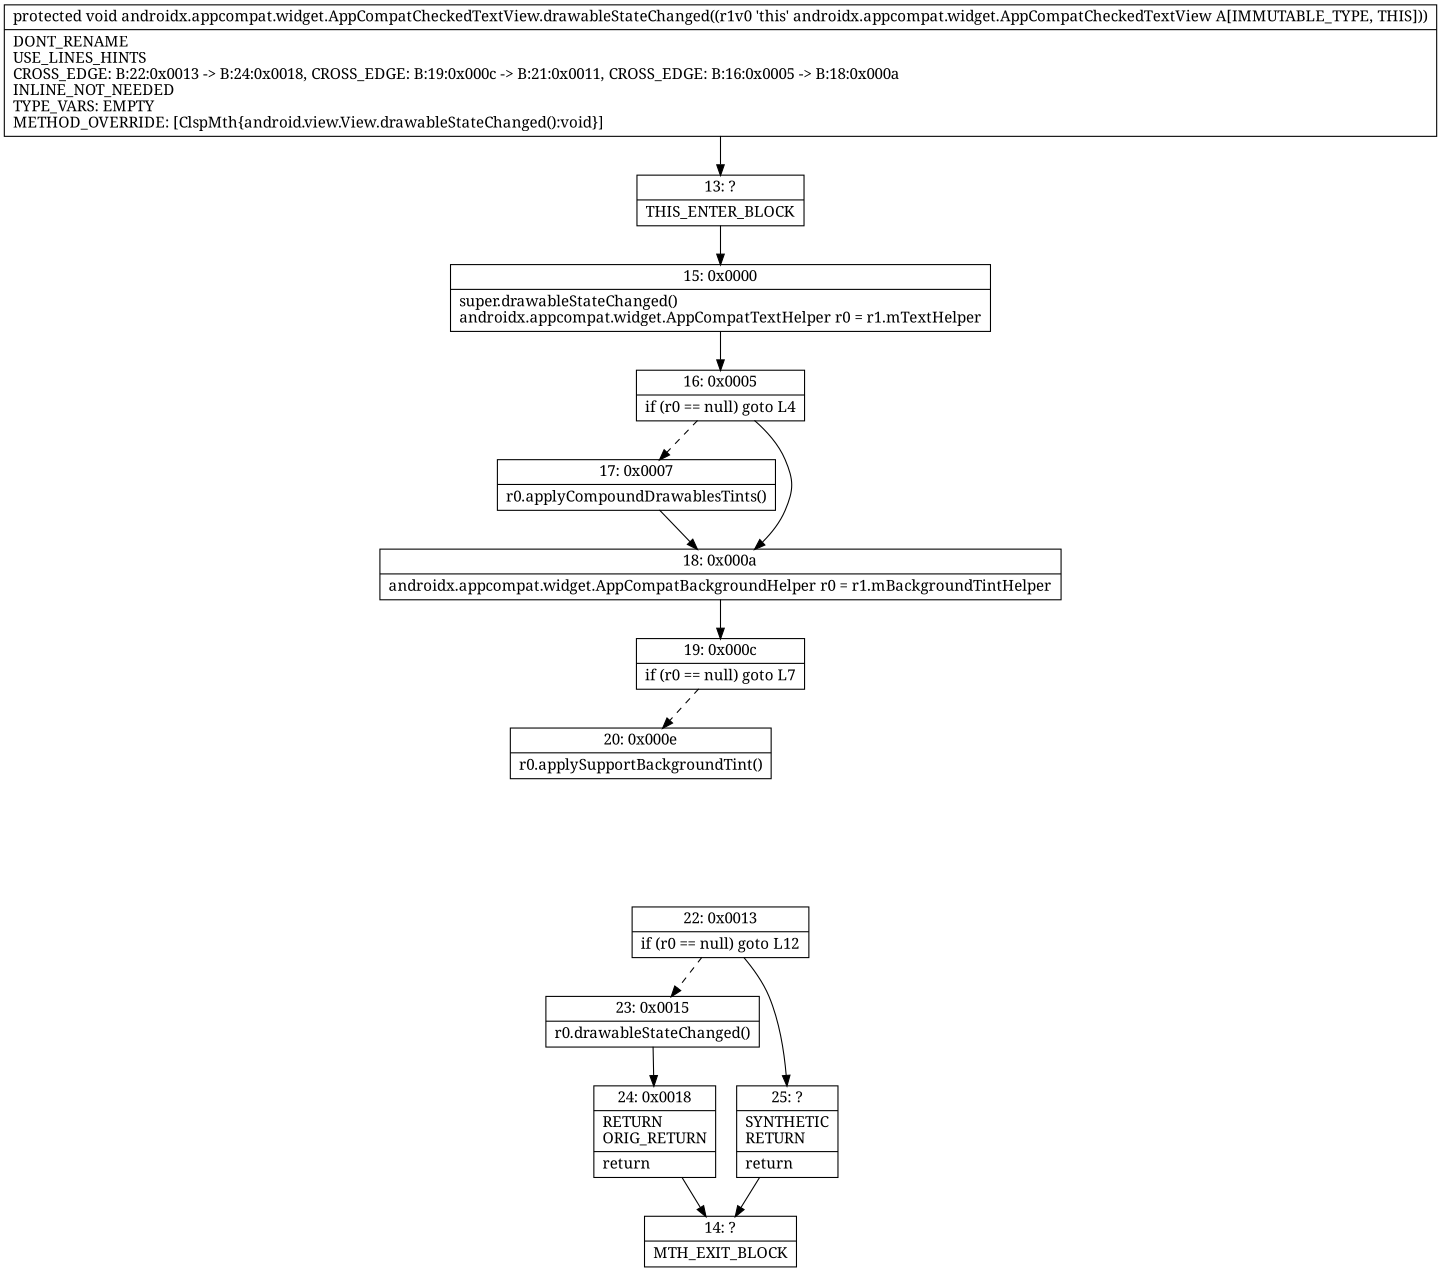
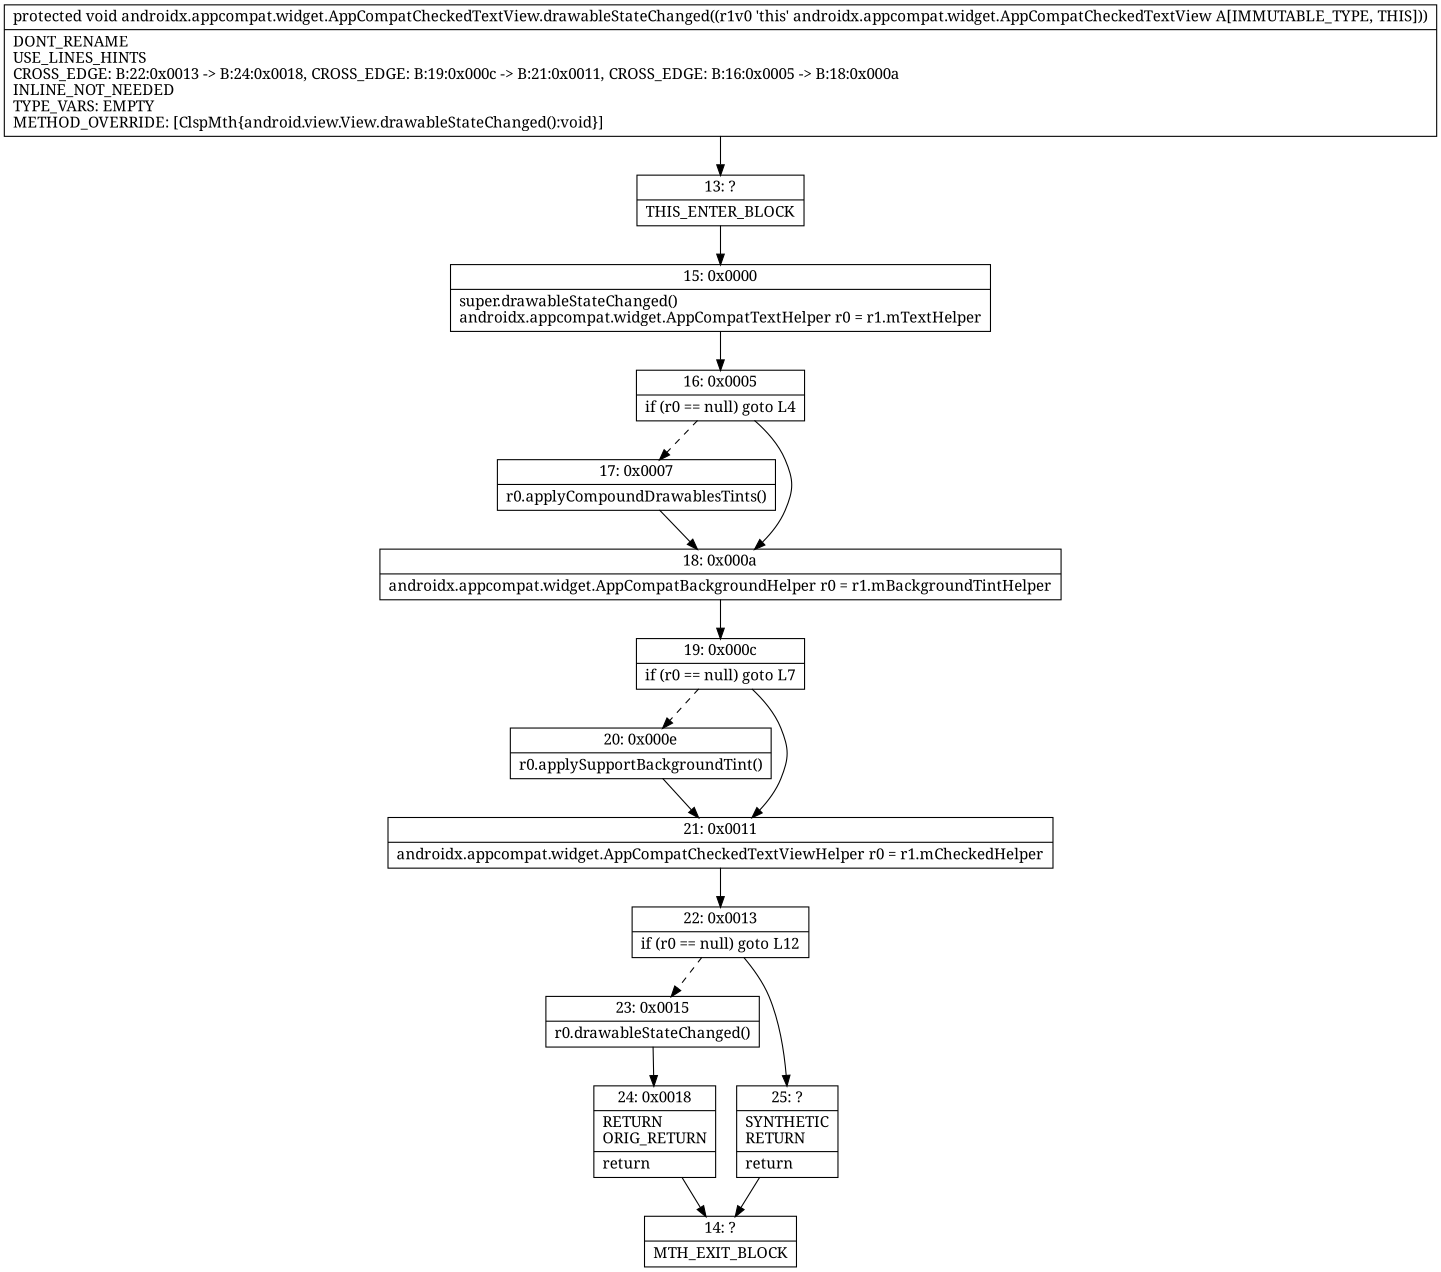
none -> (720, 843)
